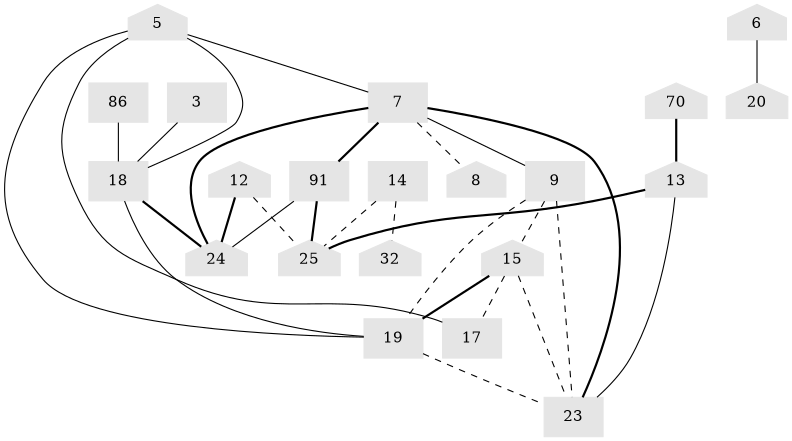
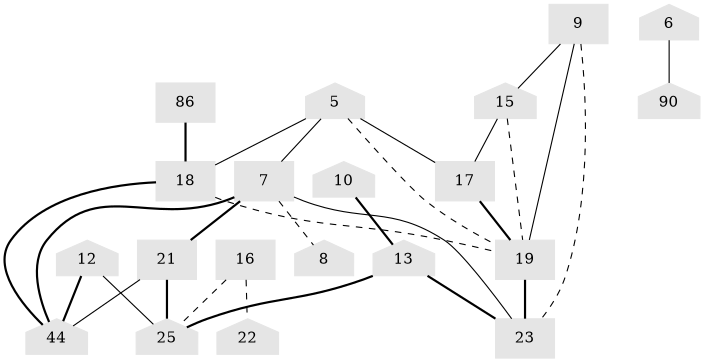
(197, 103) -> none
(676, 103) -> (344, 181)
(757, 103) -> (669, 103)
(118, 142) -> (186, 142)
(476, 142) -> none
(319, 181) -> (167, 260)
(398, 181) -> (246, 260)
(606, 183) -> (421, 227)
none -> (495, 221)
(276, 222) -> (128, 300)
(533, 222) -> (539, 66)
(459, 253) -> (552, 142)
(217, 260) -> (57, 338)
(390, 260) -> (248, 338)
(49, 284) -> (414, 190)
(456, 297) -> (515, 179)
(493, 297) -> (486, 140)
(221, 305) -> (355, 227)
(653, 305) -> (461, 297)
(542, 336) -> none
(483, 380) -> (525, 299)
